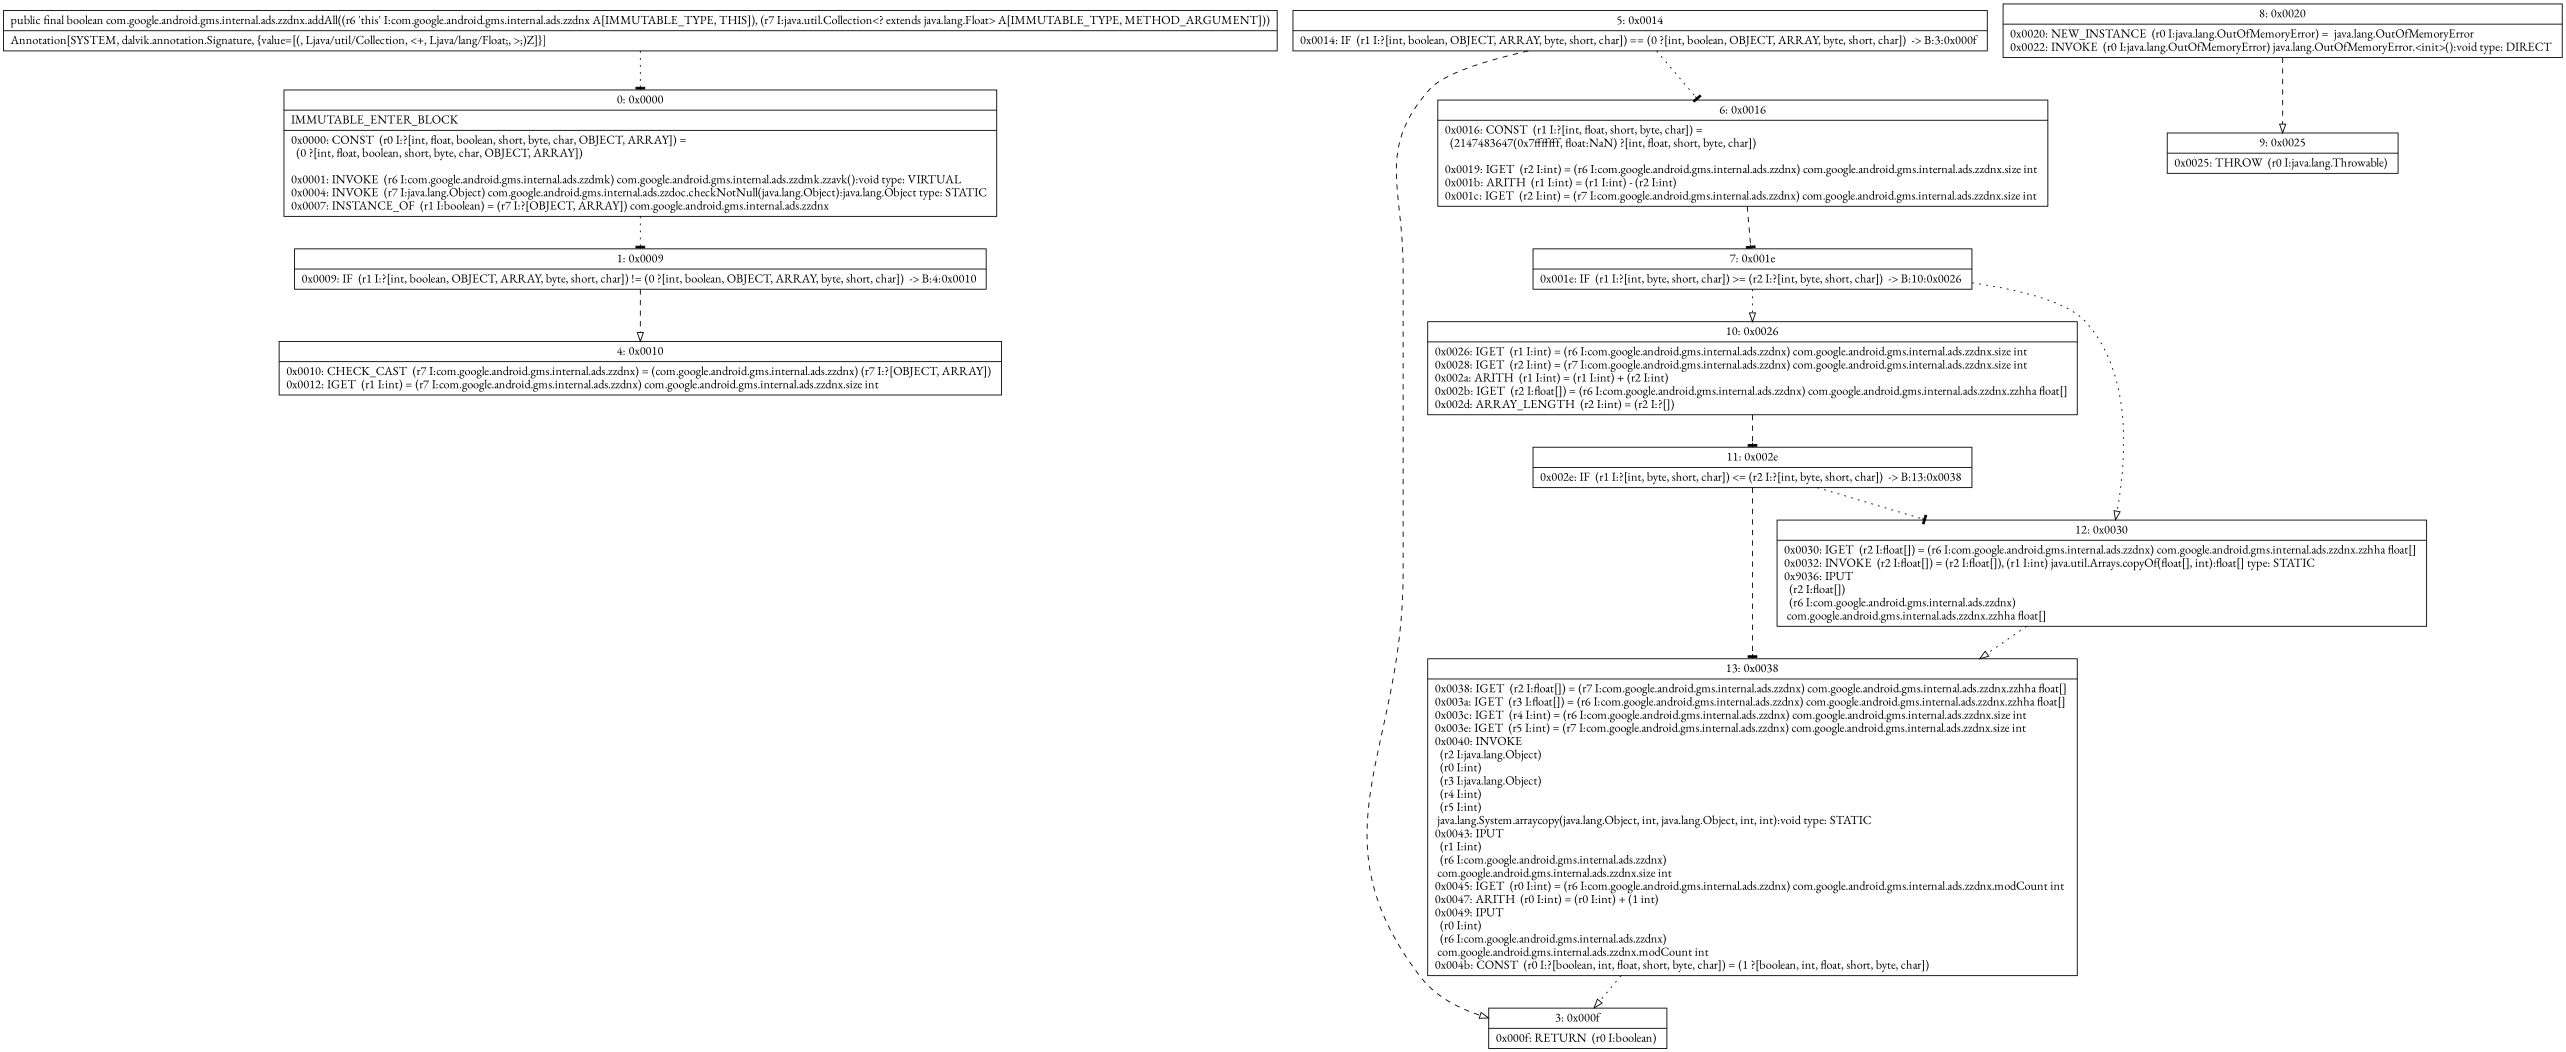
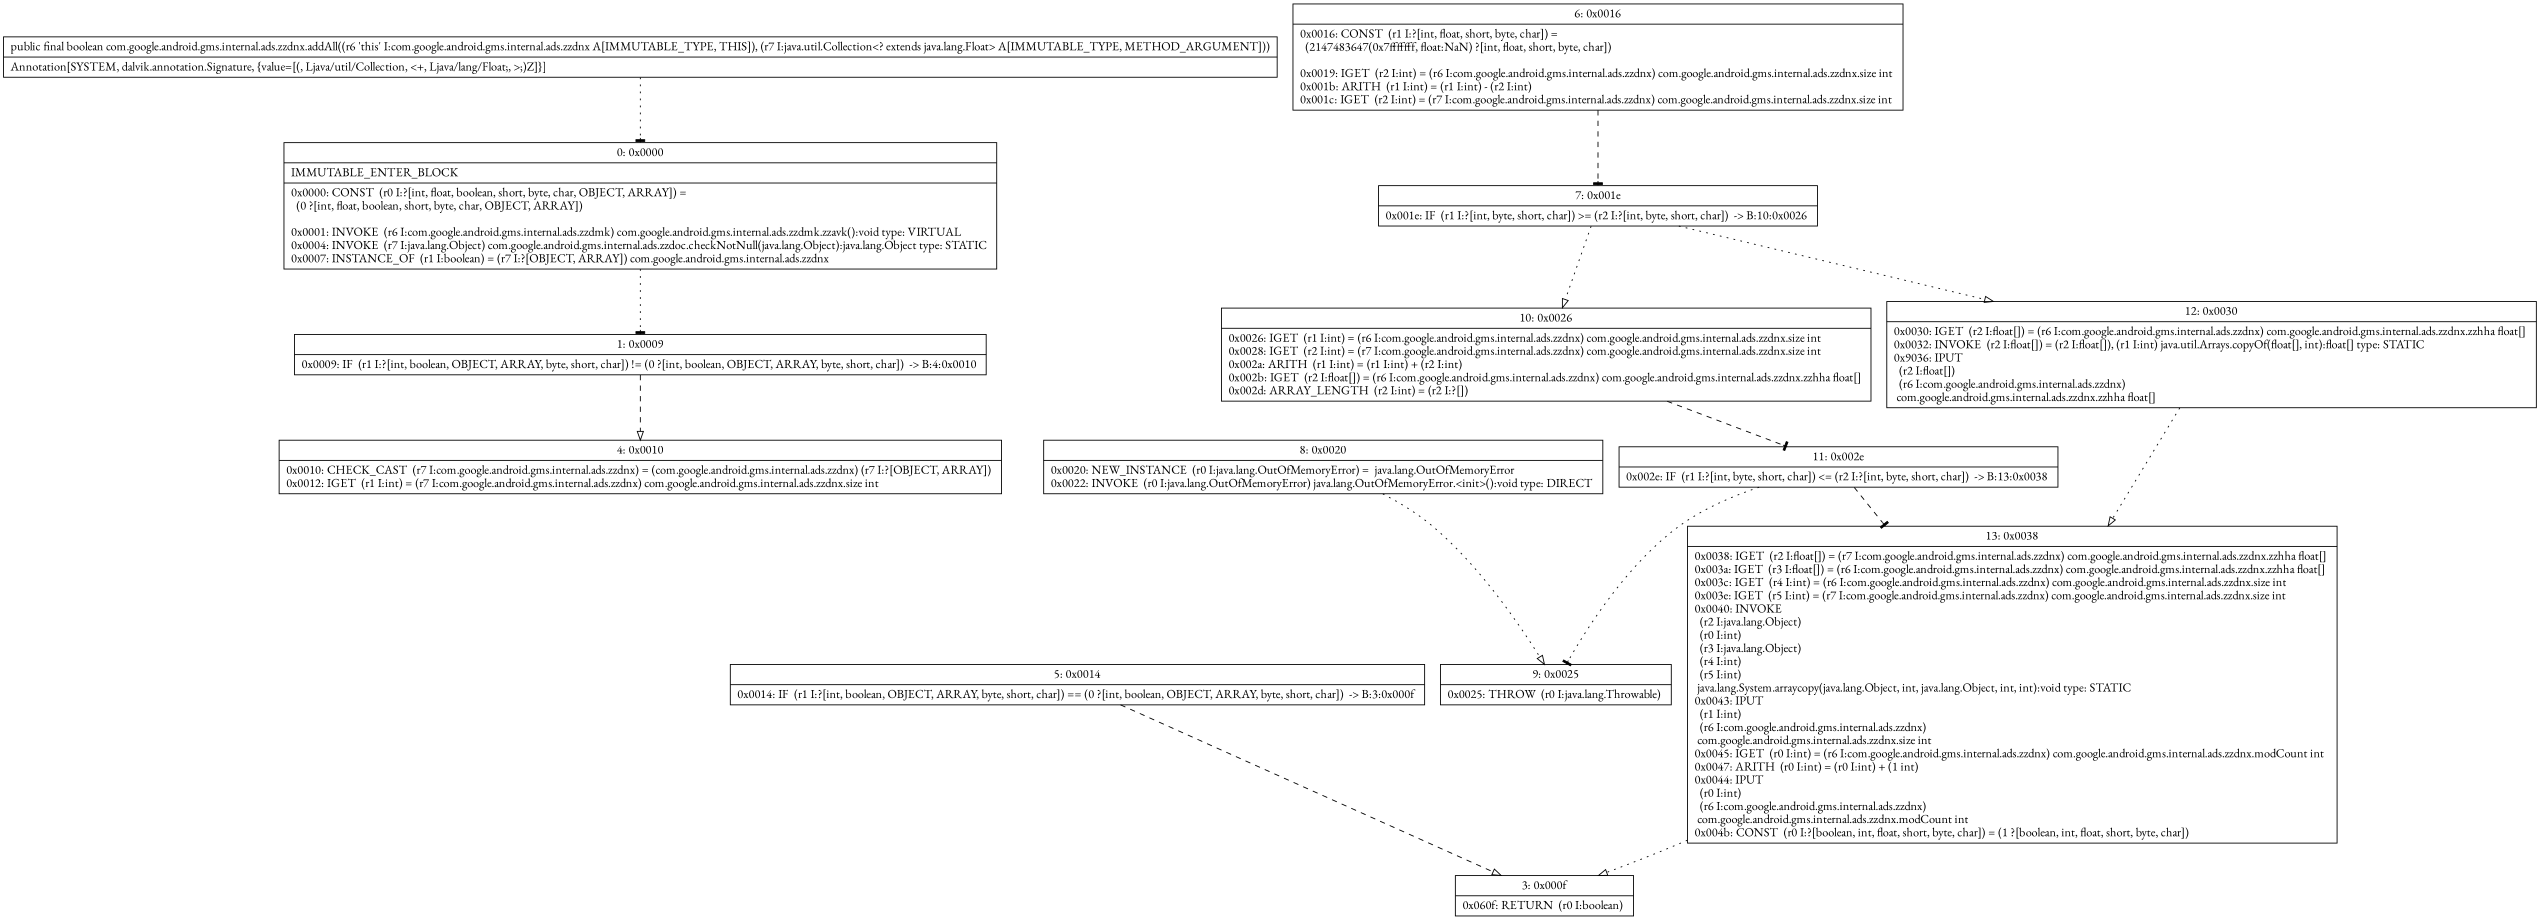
(1676, 74) -> none
(2283, 91) -> (1472, 565)
(1870, 503) -> (1647, 554)
(1472, 912) -> (1732, 780)
(1578, 1038) -> (1544, 905)
